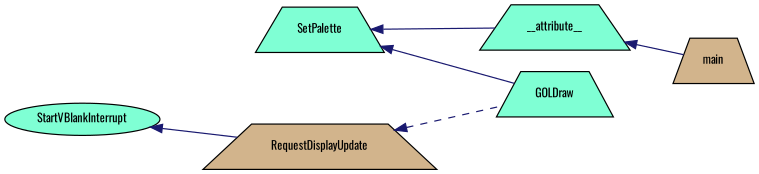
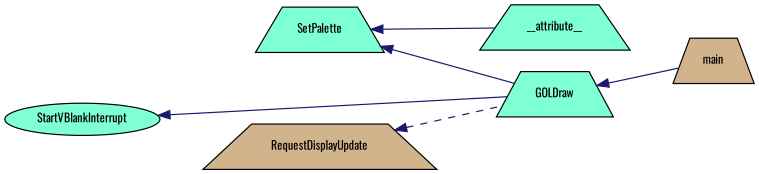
(660, 50) -> (643, 76)
(200, 133) -> (339, 106)
